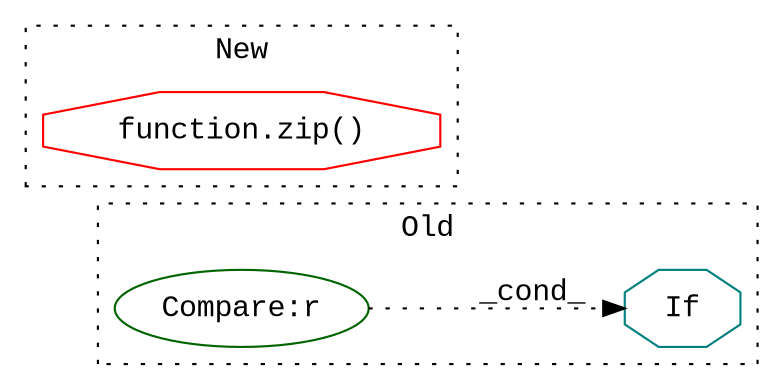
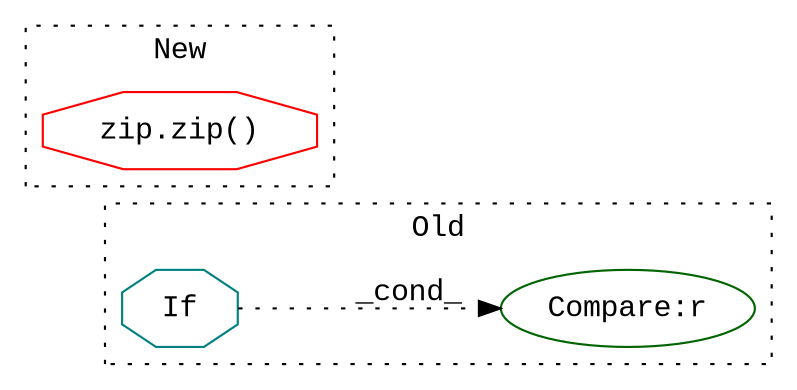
(242, 131) -> (180, 131)
(486, 308) -> (358, 308)
